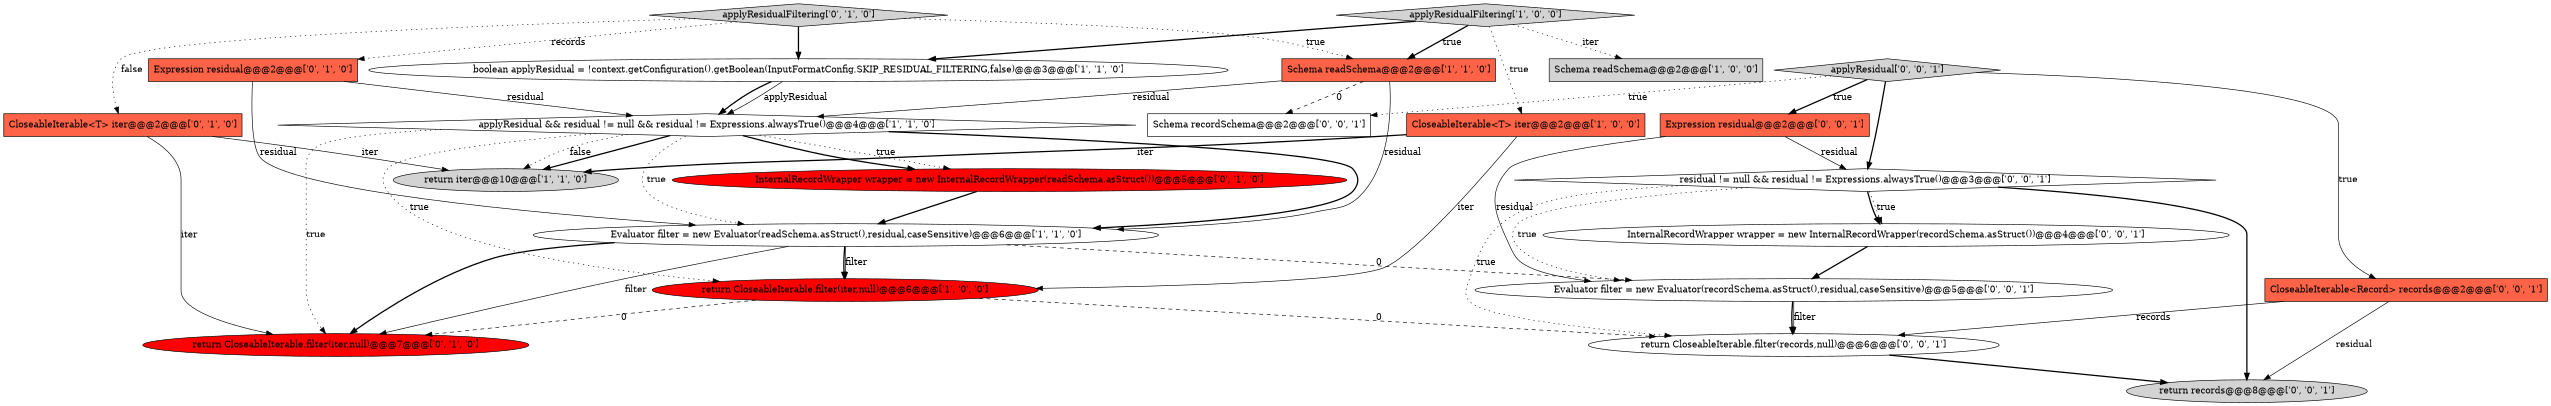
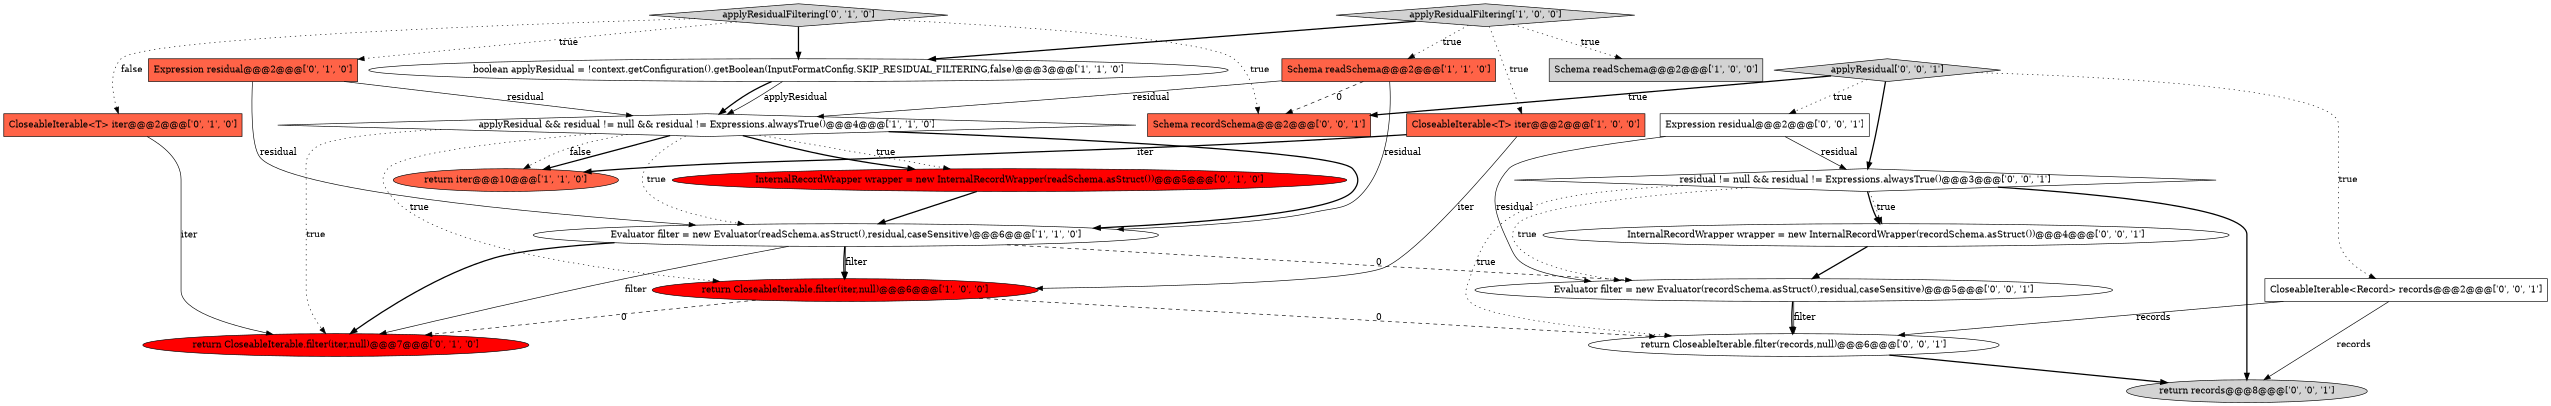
(1127, 27) -> (1090, 33)
(1441, 40) -> (1441, 40)
(569, 43) -> (569, 43)
(1591, 43) -> (1591, 43)
(2244, 91) -> (2244, 91)
(1831, 95) -> (1831, 95)
(1604, 96) -> (1604, 96)
(1259, 125) -> (1259, 125)
(1765, 125) -> (1765, 125)
(327, 152) -> none
(506, 180) -> (506, 180)
(2406, 290) -> (2406, 290)
(2354, 345) -> (2354, 345)
